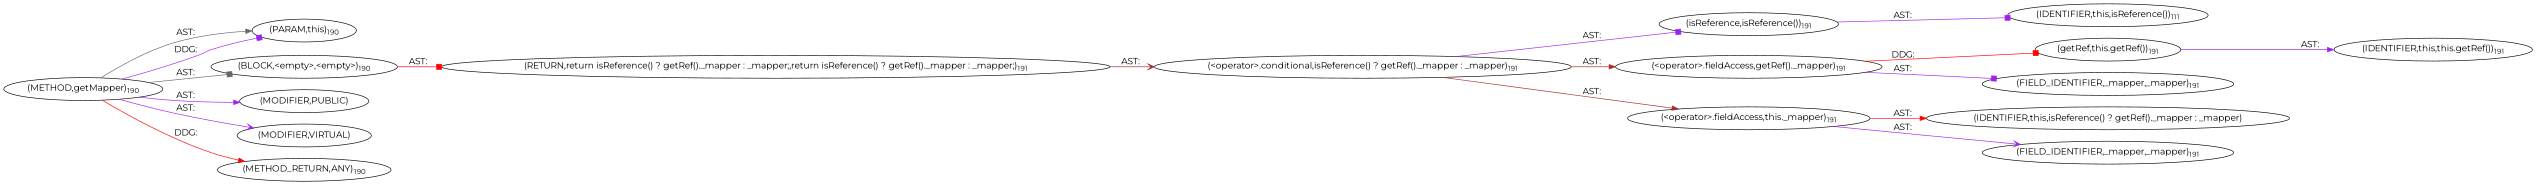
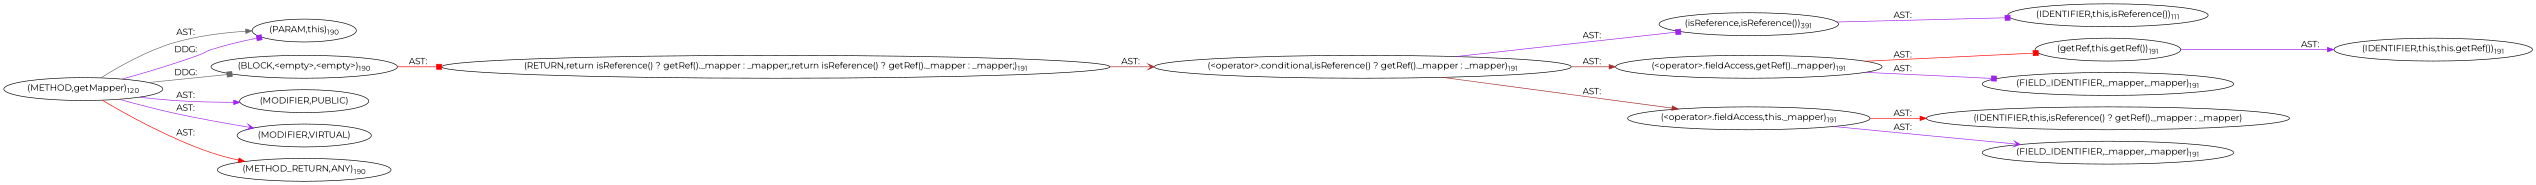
(1807, 23) -> (1807, 23)
(1904, 55) -> (1904, 55)
(187, 73) -> (187, 73)
(133, 88) -> (133, 88)
(187, 133) -> (187, 133)
